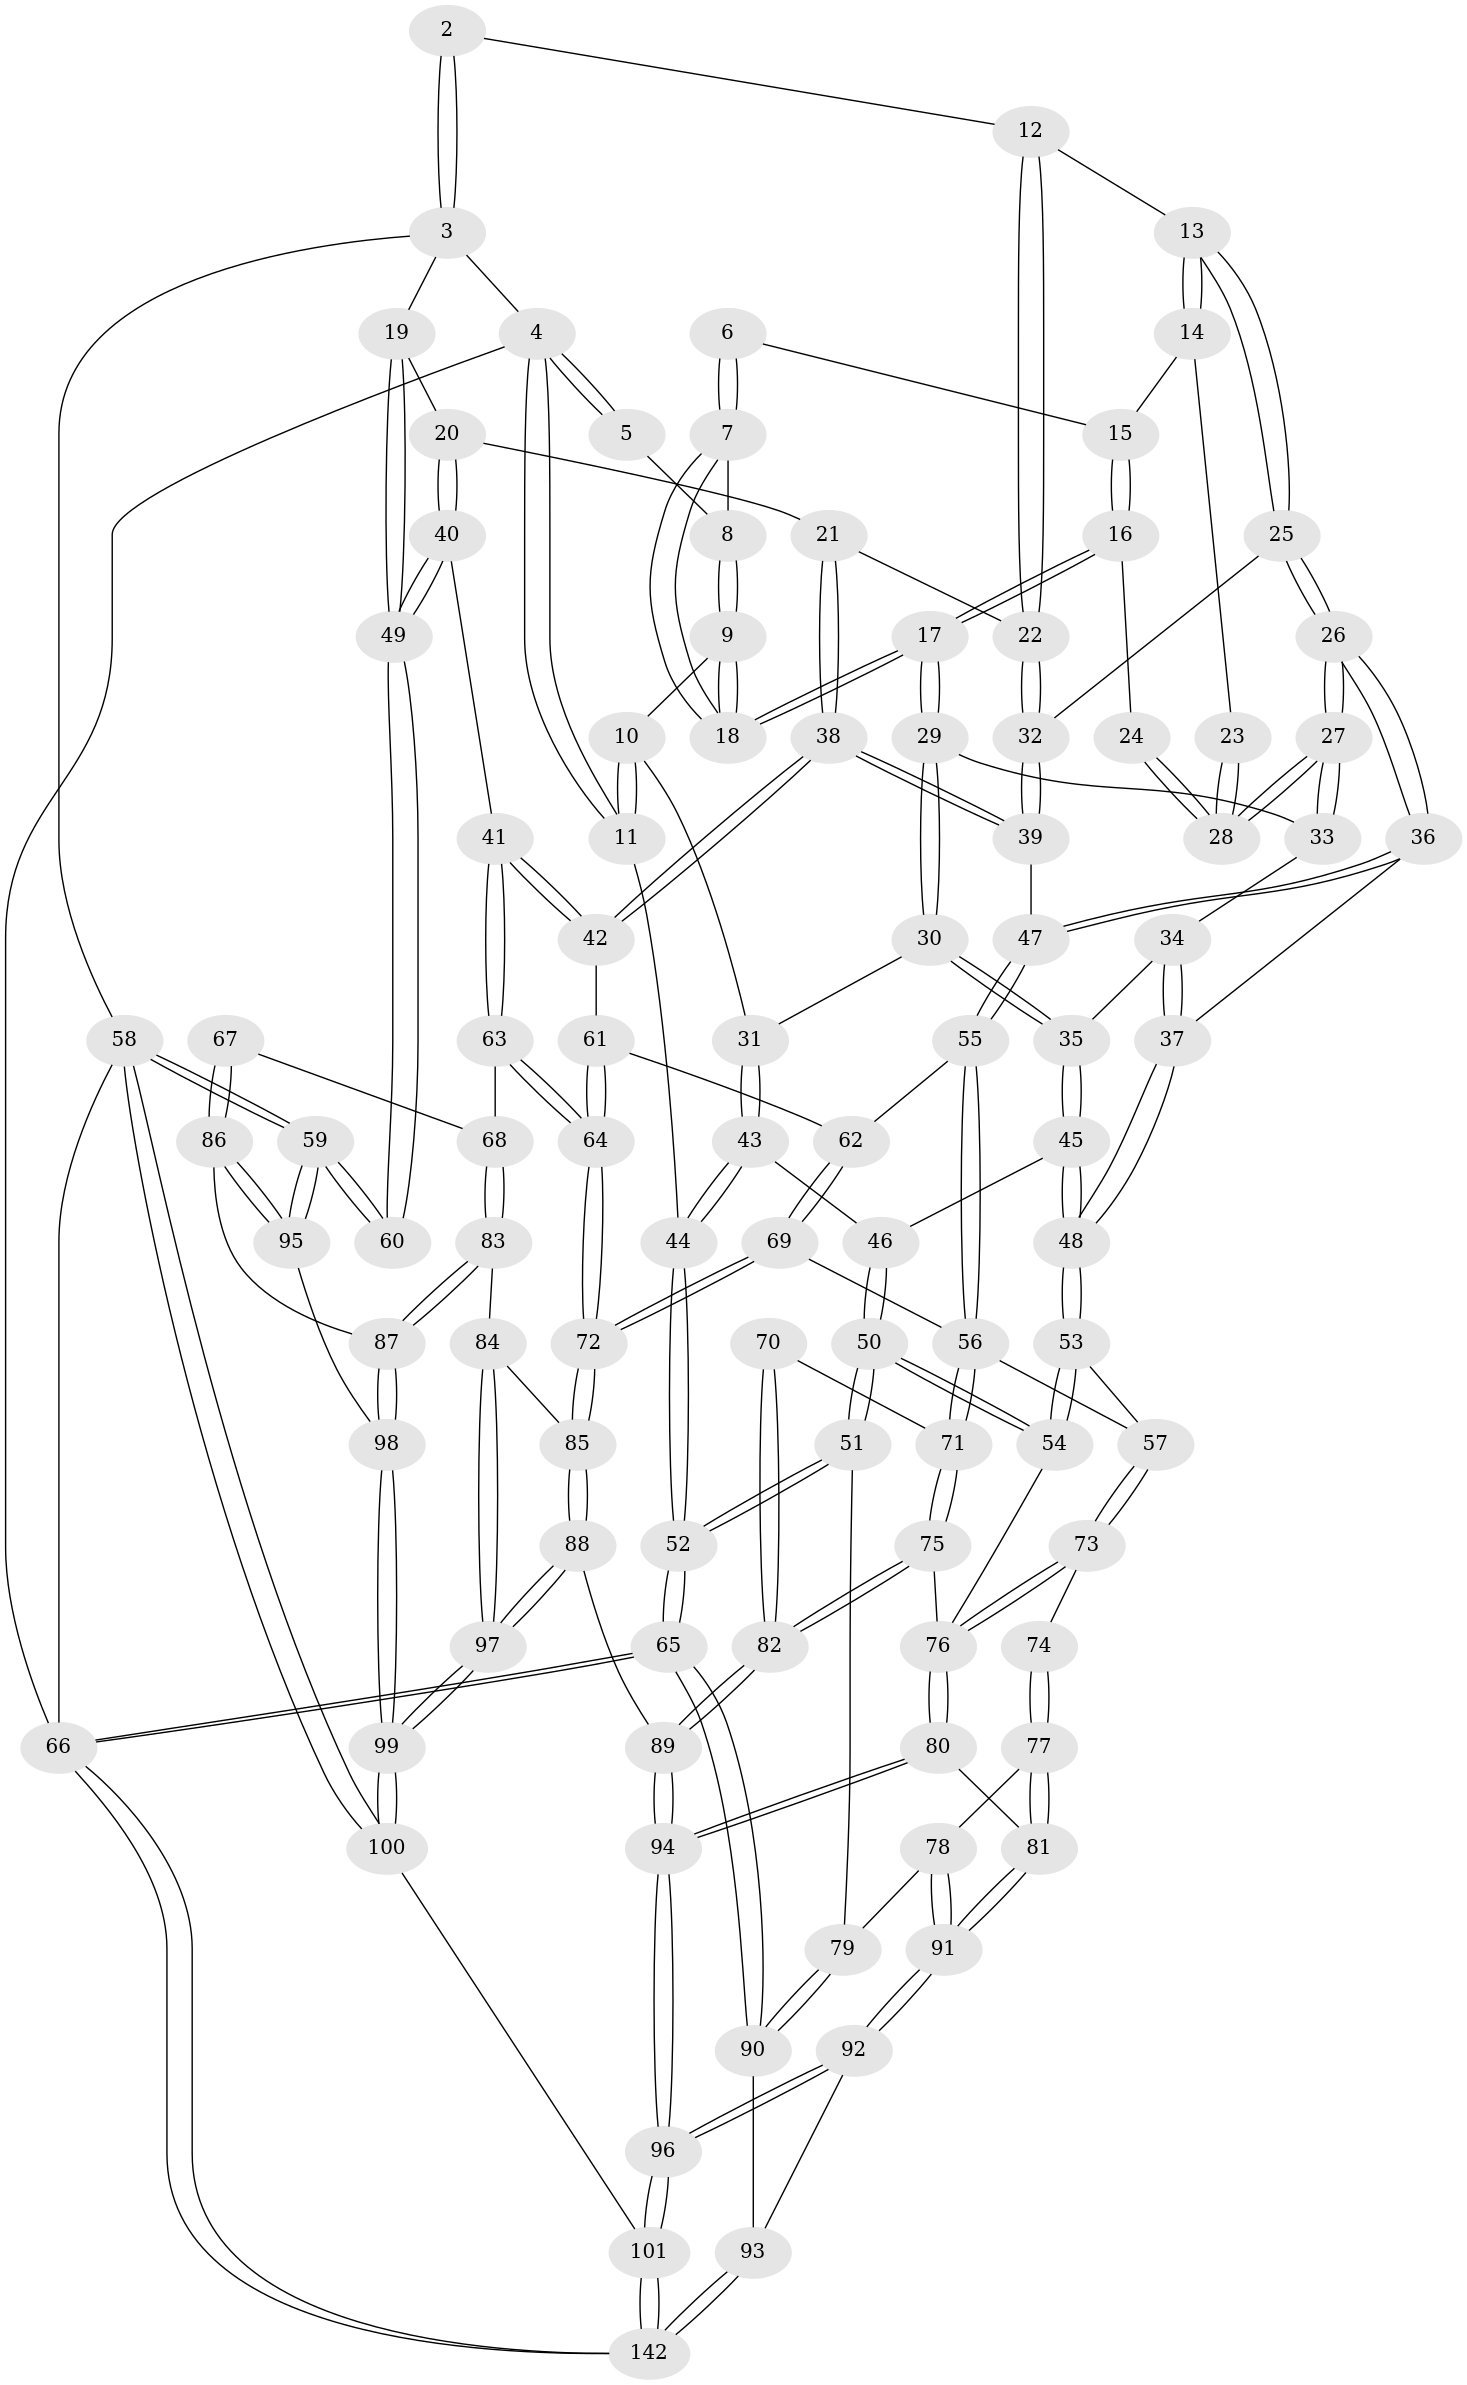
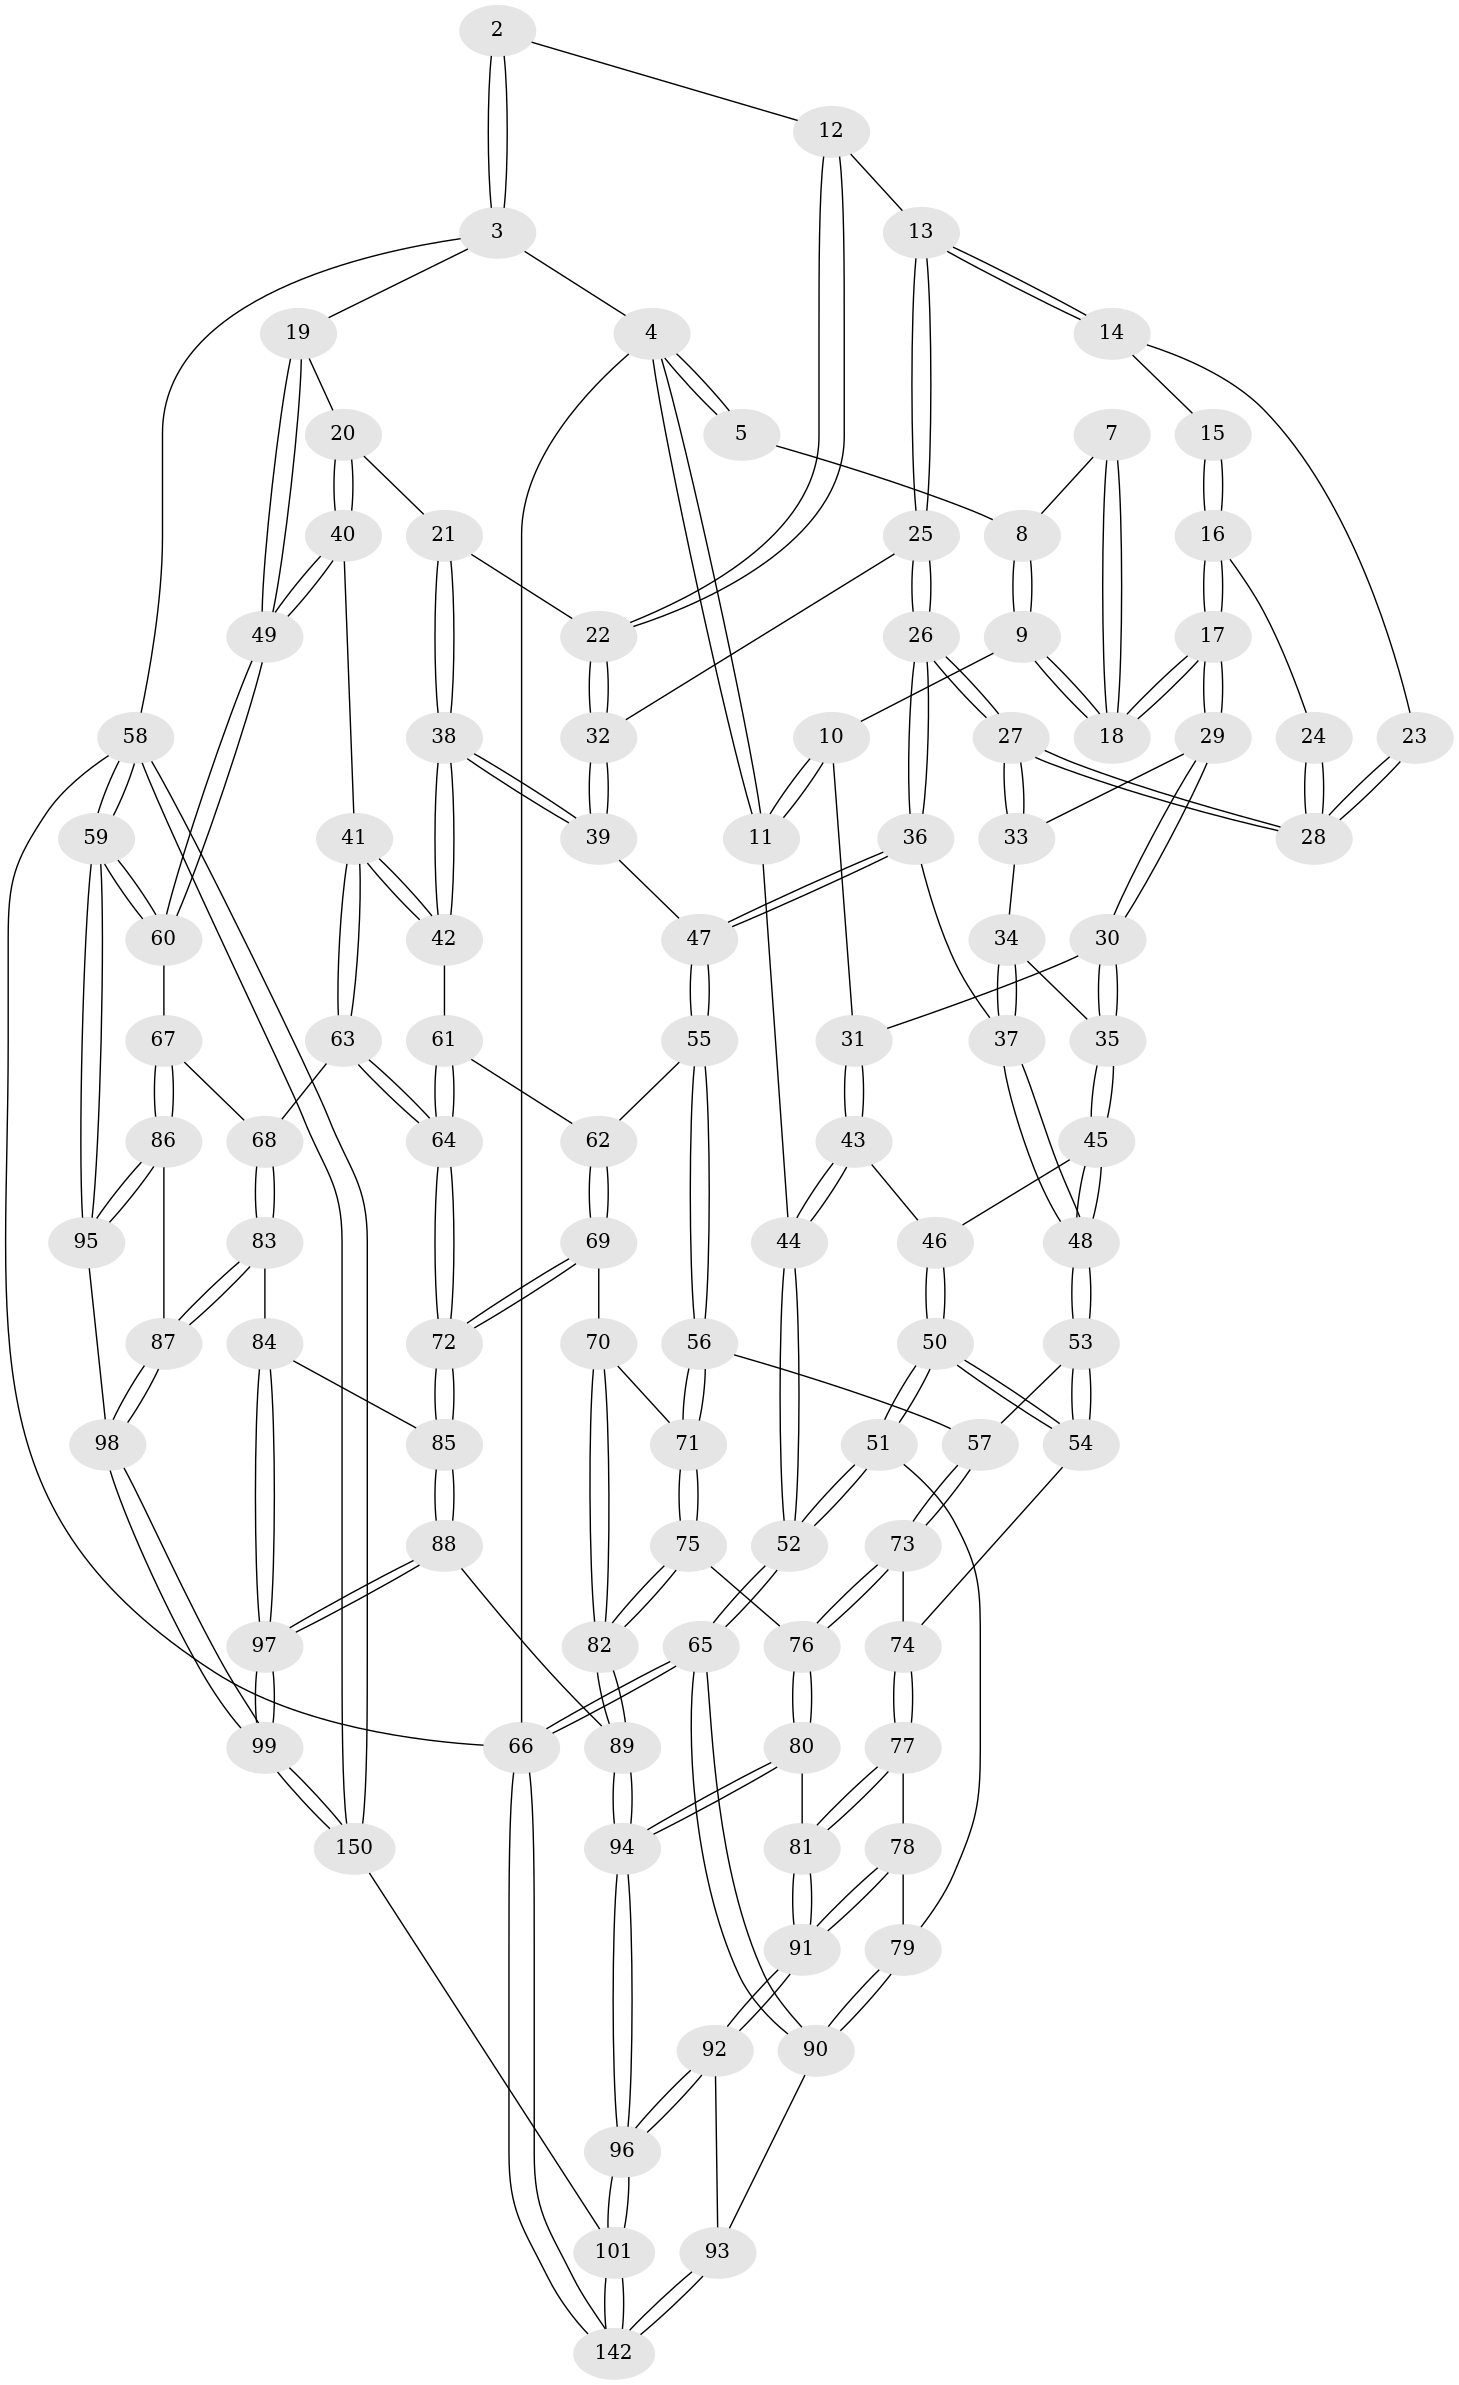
(728, 334) -> none
none -> (164, 991)
(875, 1293) -> (599, 1294)
(998, 1546) -> (992, 1546)
(387, 1849) -> (355, 1849)
